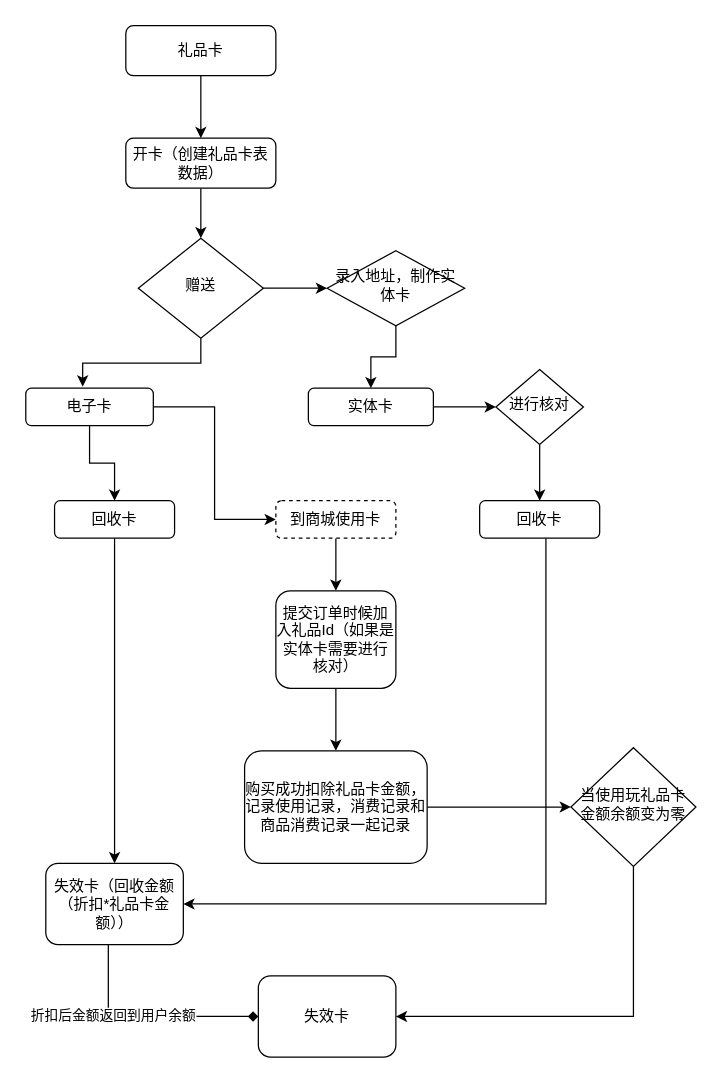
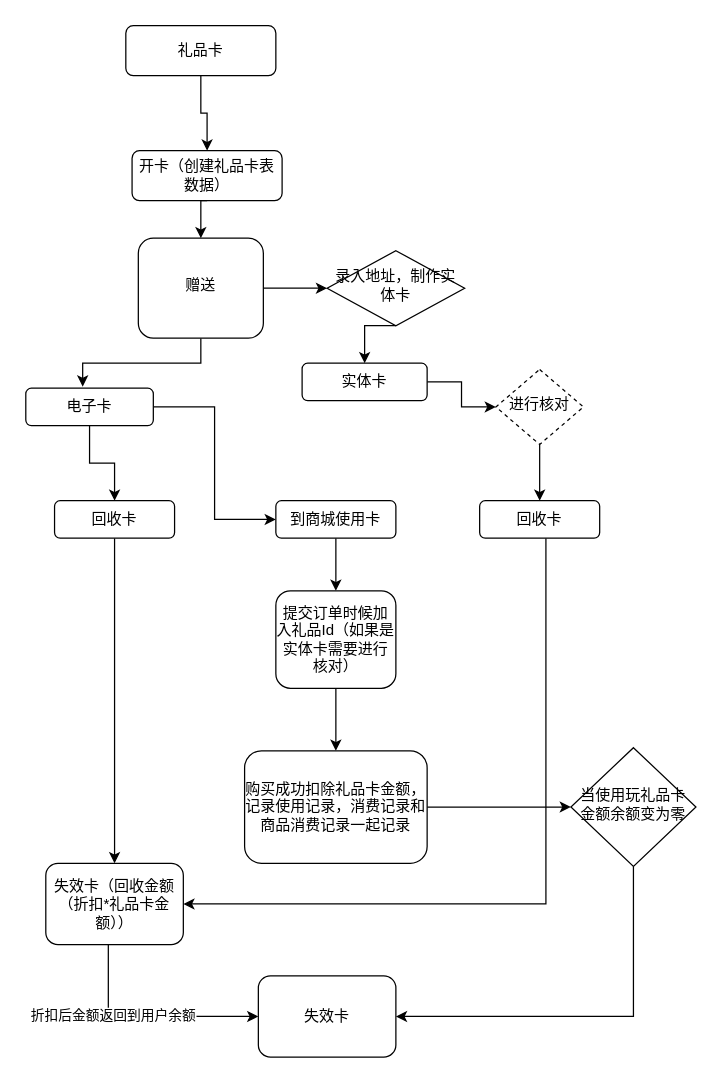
(201, 163) -> (207, 176)
(201, 288) -> (201, 288)
(371, 407) -> (364, 382)
(539, 407) -> (539, 407)
(336, 519) -> (336, 519)
(247, 1016) -> (248, 1016)
